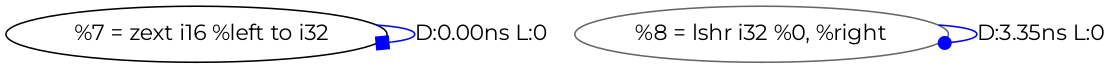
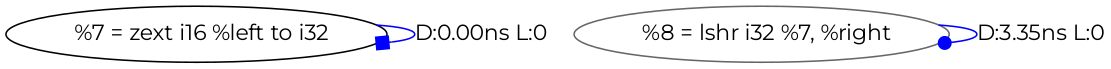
(762, 34) -> (762, 34)
